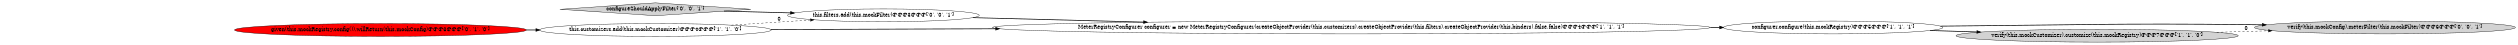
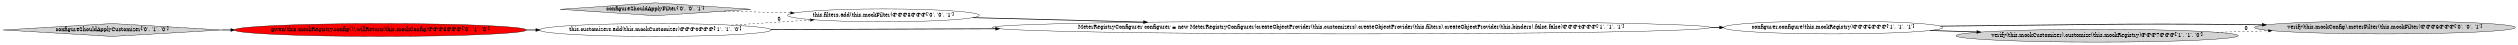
(757, 12) -> (757, 12)
none -> (112, 30)
